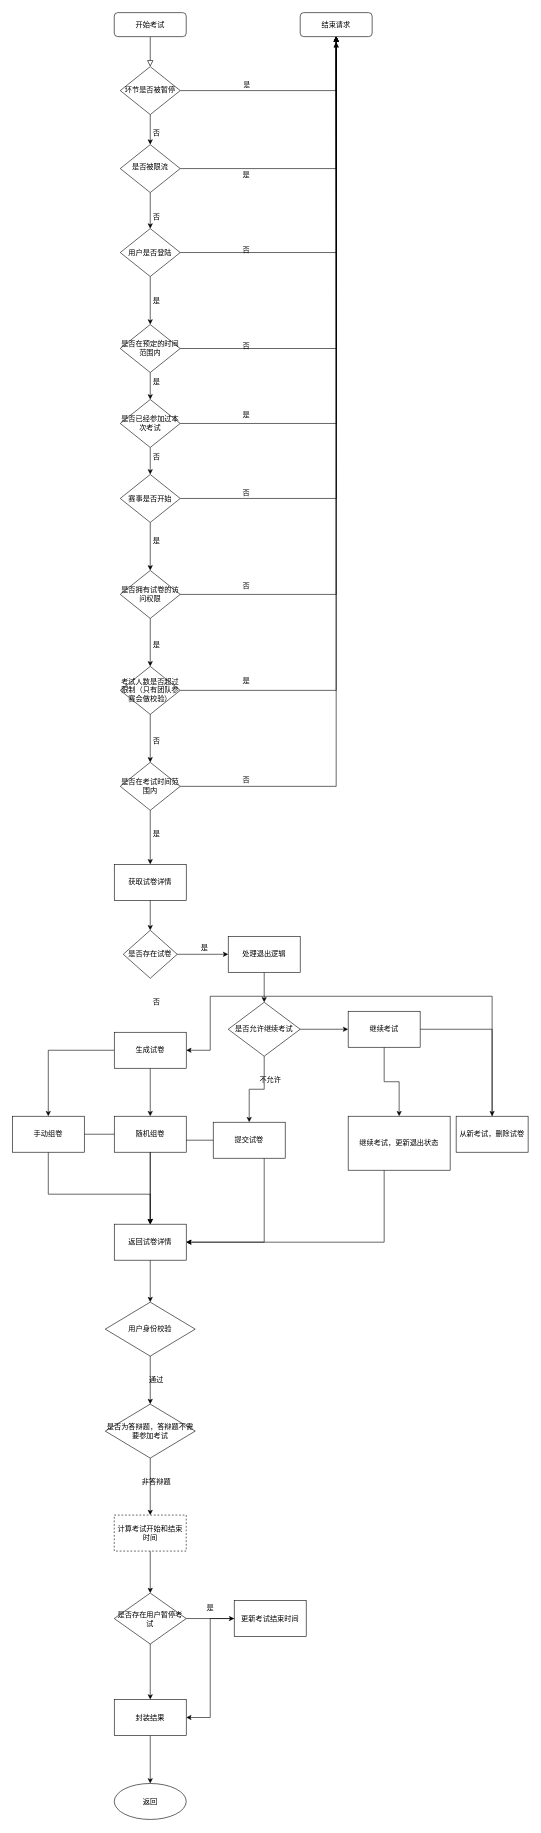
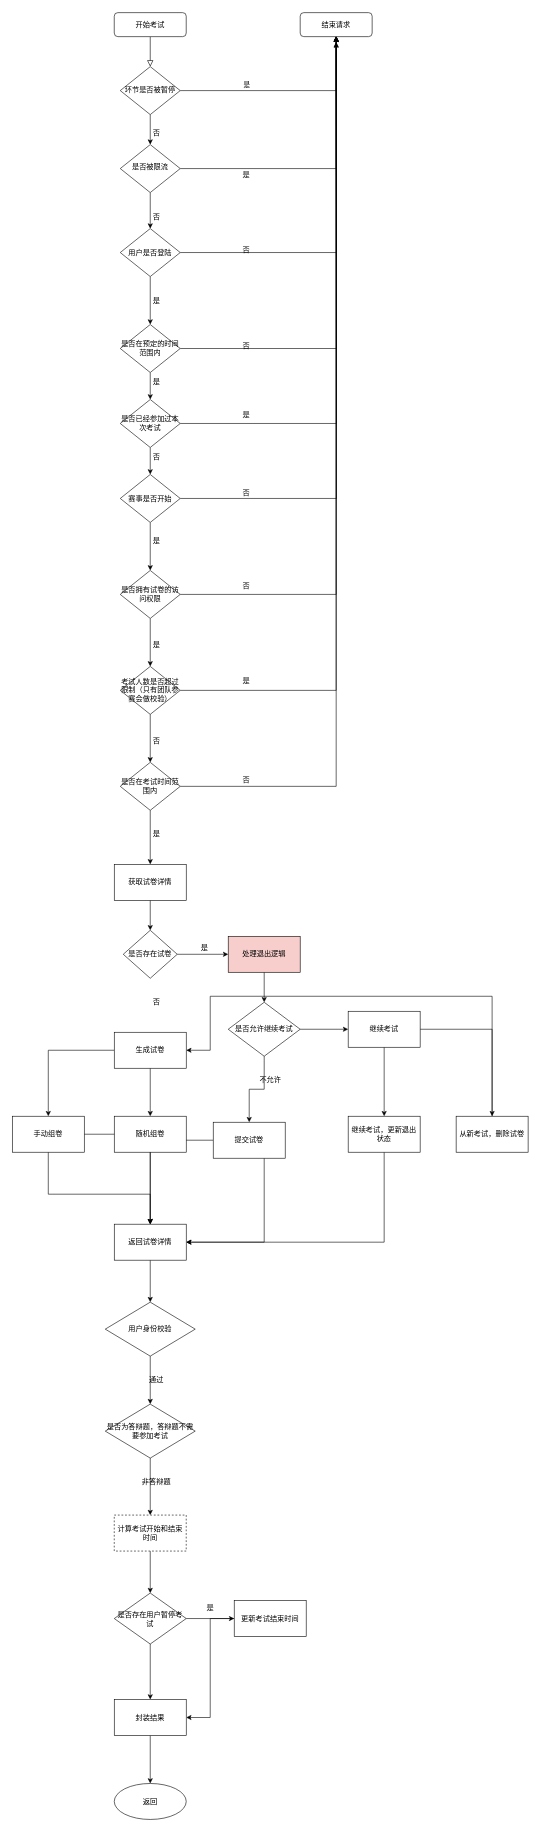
(264, 954) -> (264, 954)
(399, 1143) -> (384, 1134)
